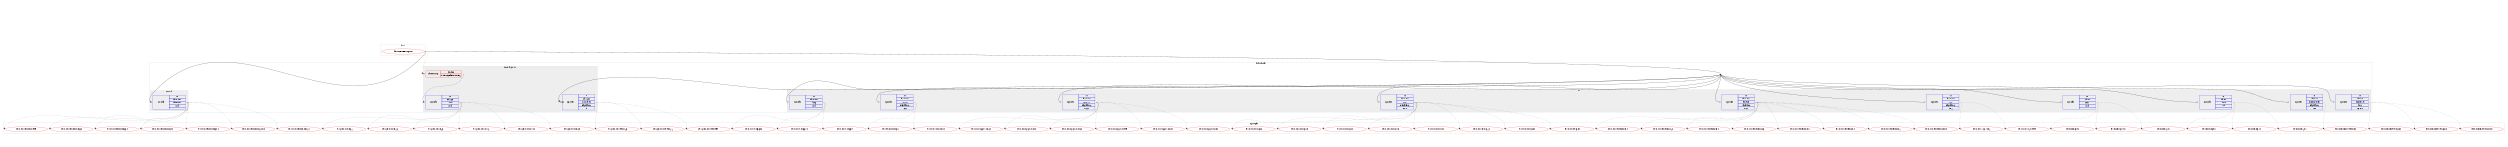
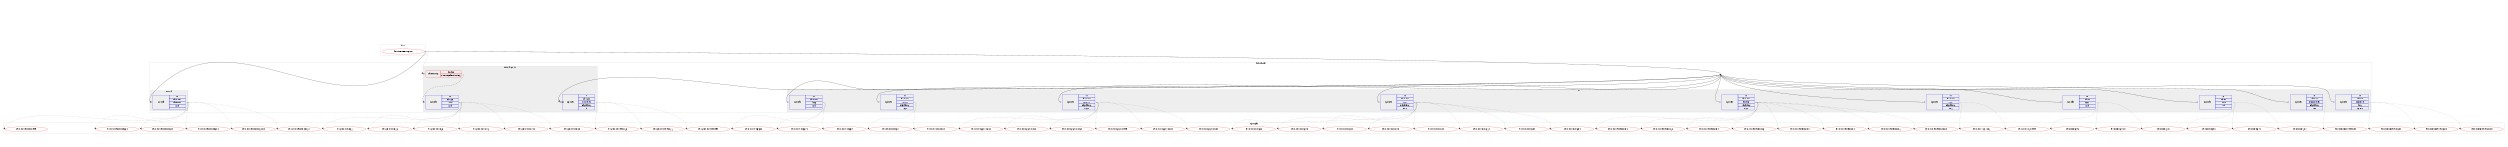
(72, 129) -> none
(1572, 129) -> (1572, 129)
